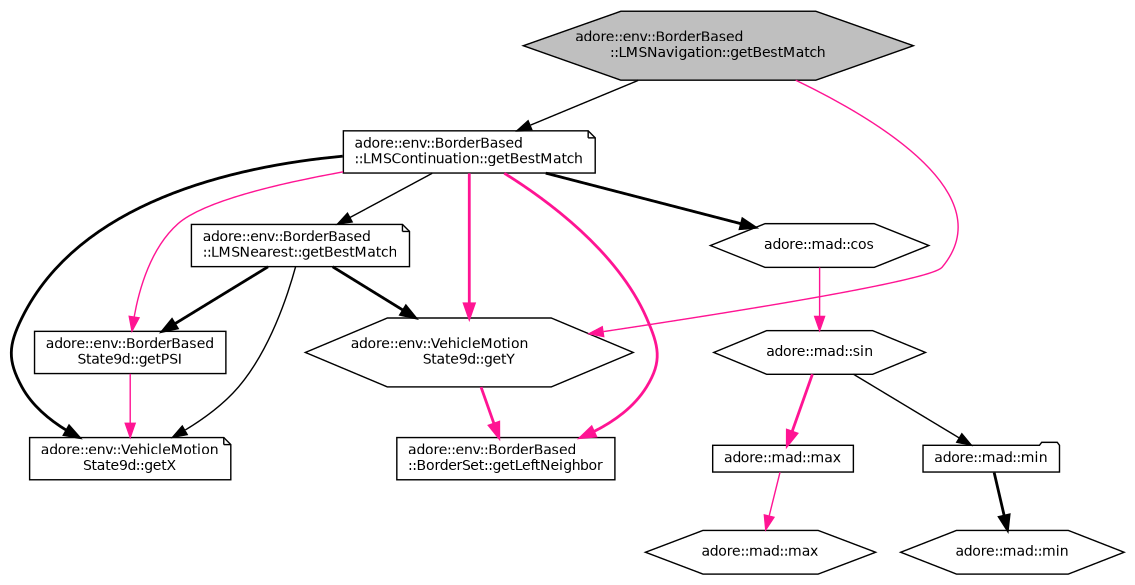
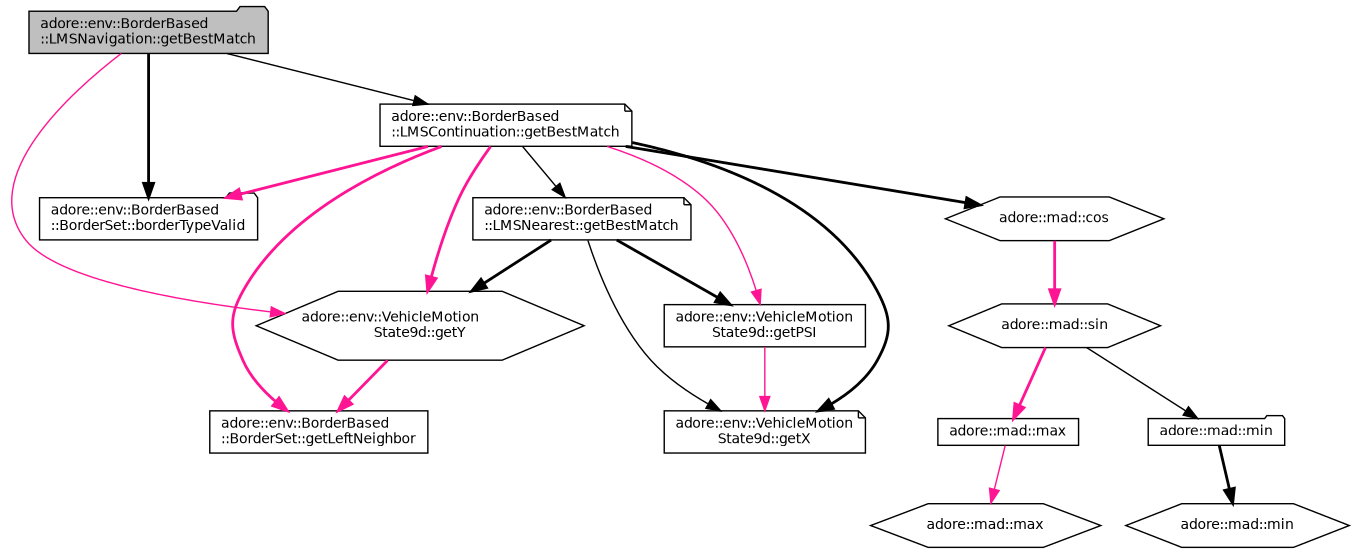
(718, 46) -> (149, 32)
none -> (149, 219)
(820, 288) -> (1055, 265)
(130, 352) -> (765, 326)
